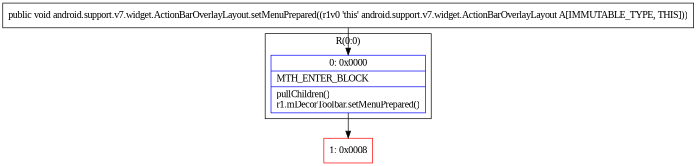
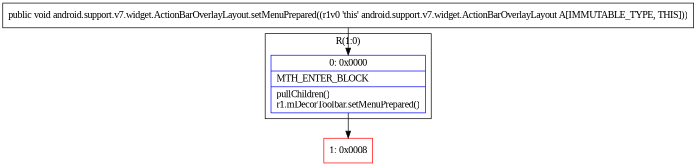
(348, 42) -> (348, 42)
